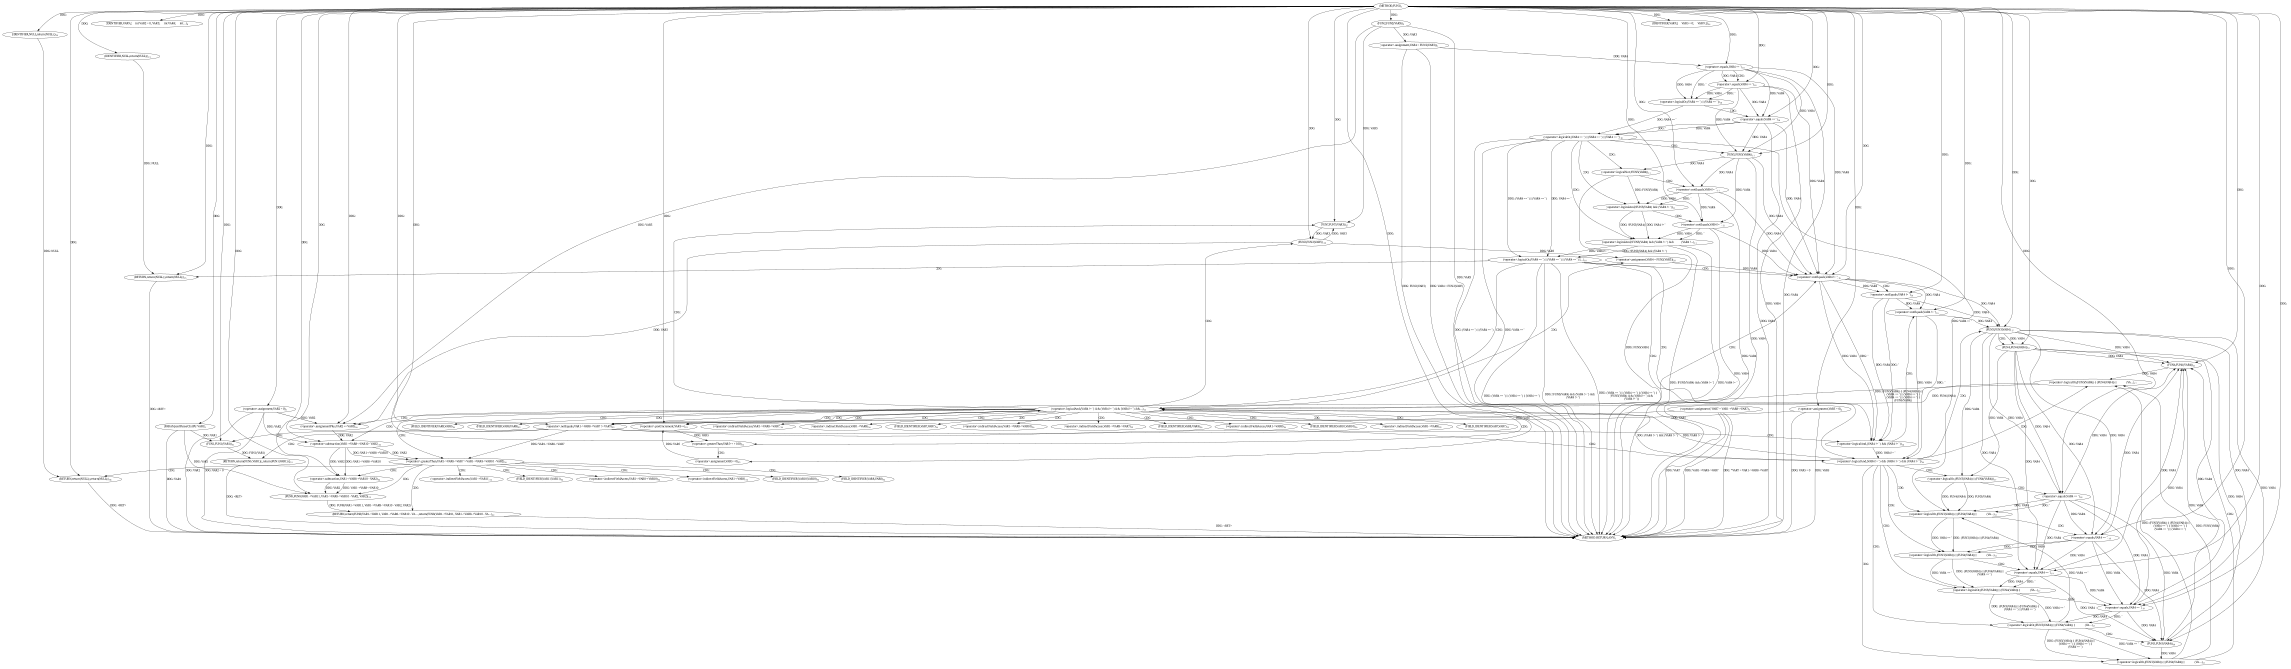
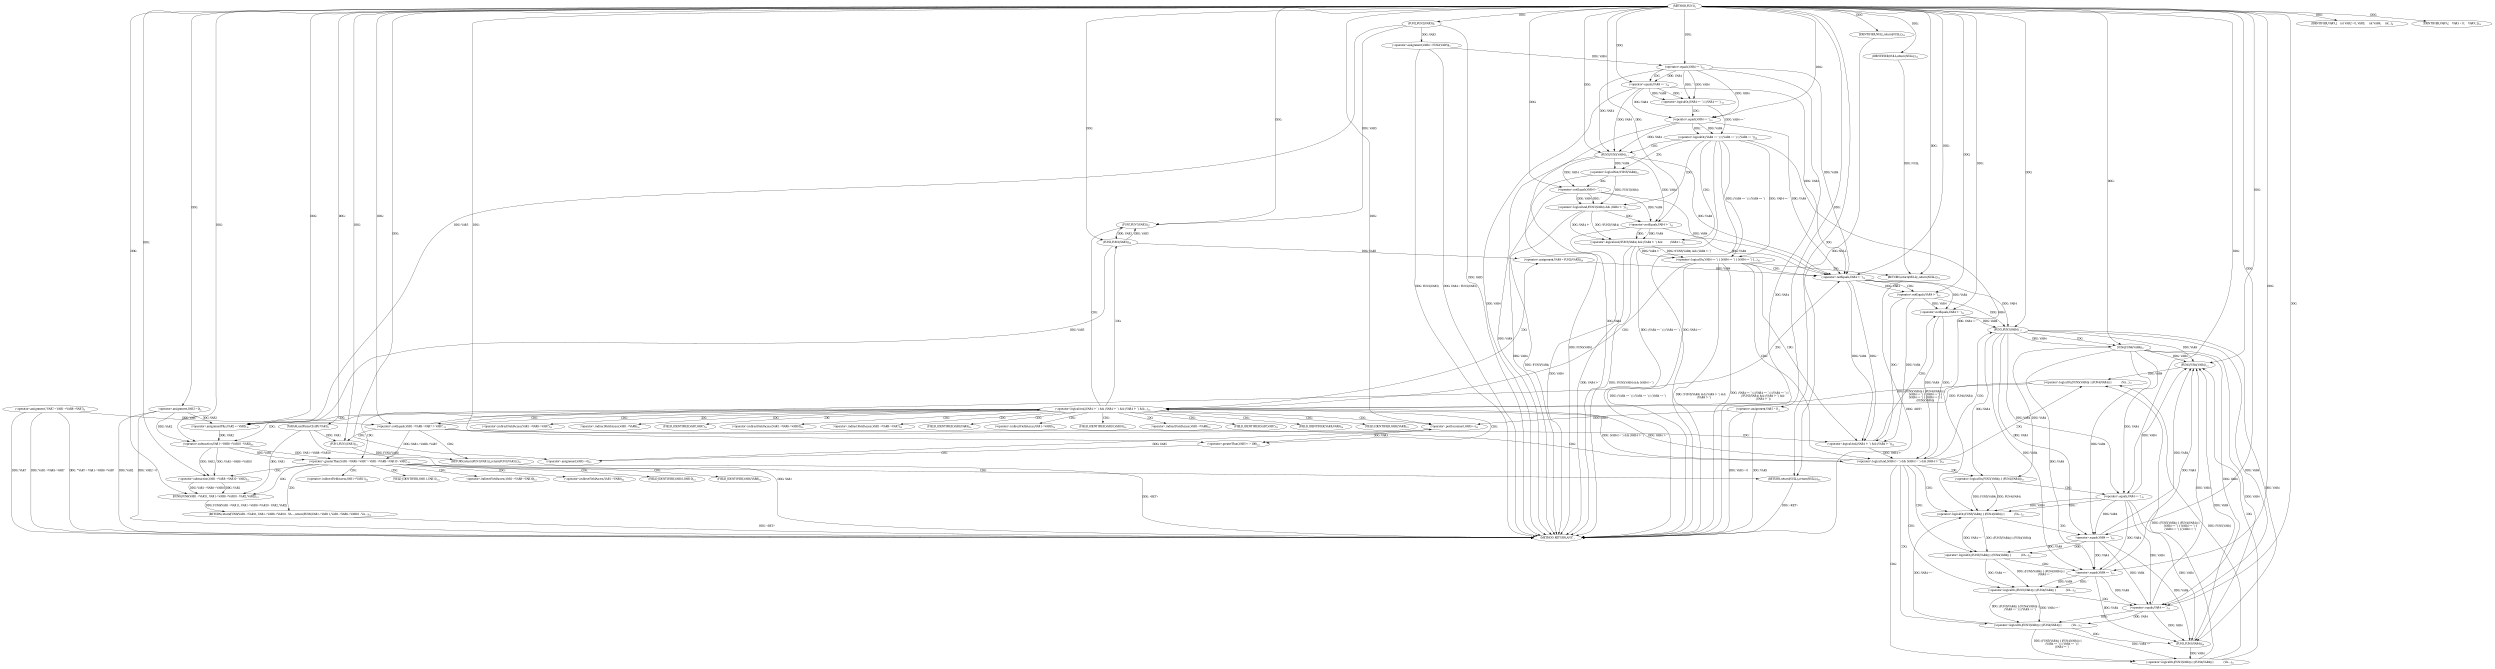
none -> (1529, 356)
